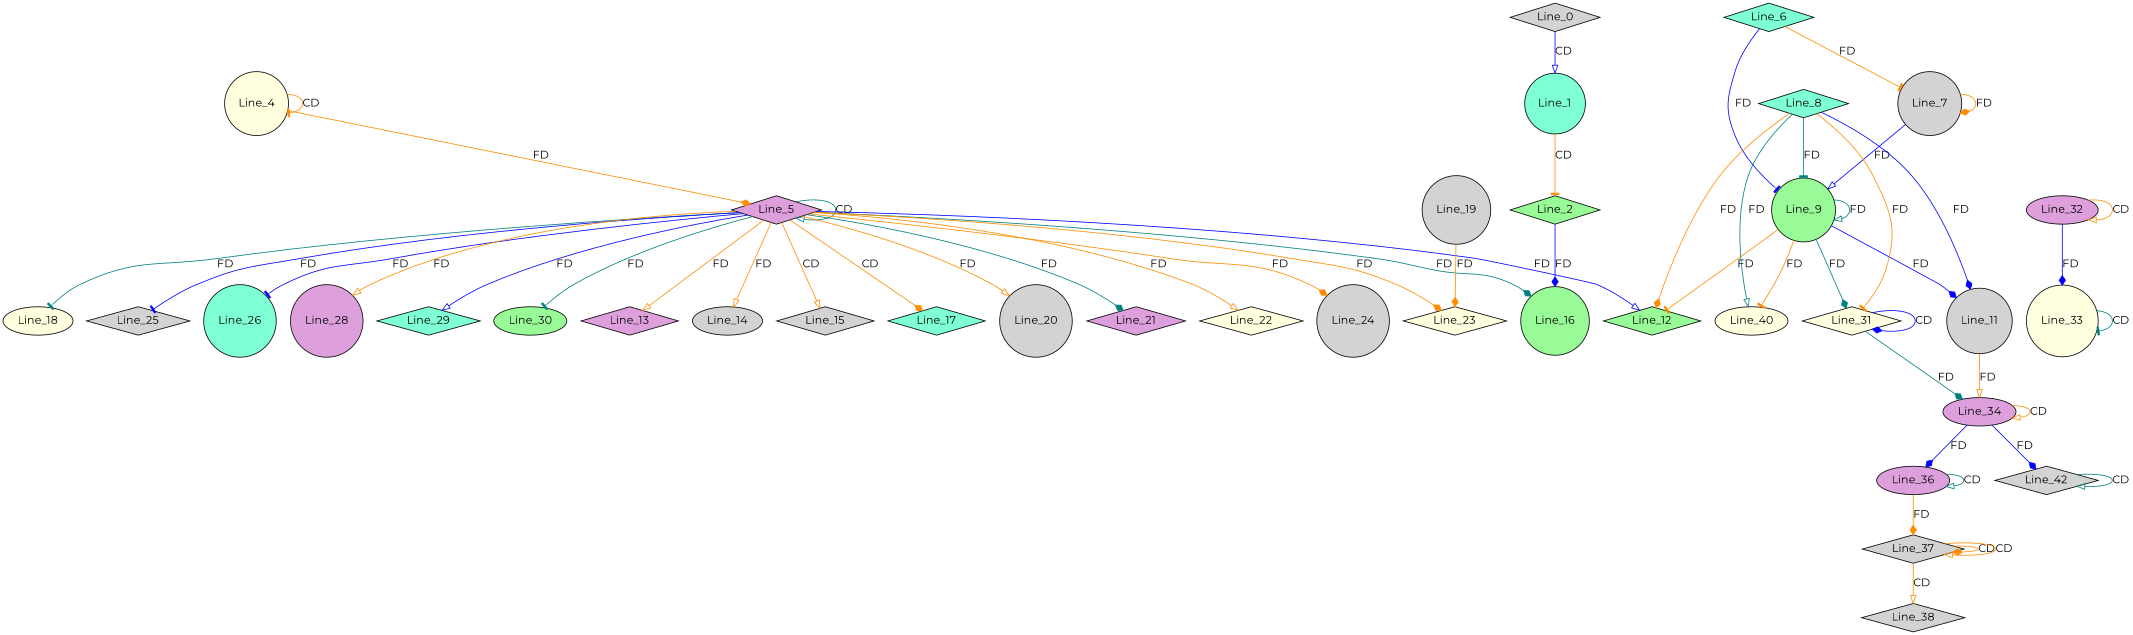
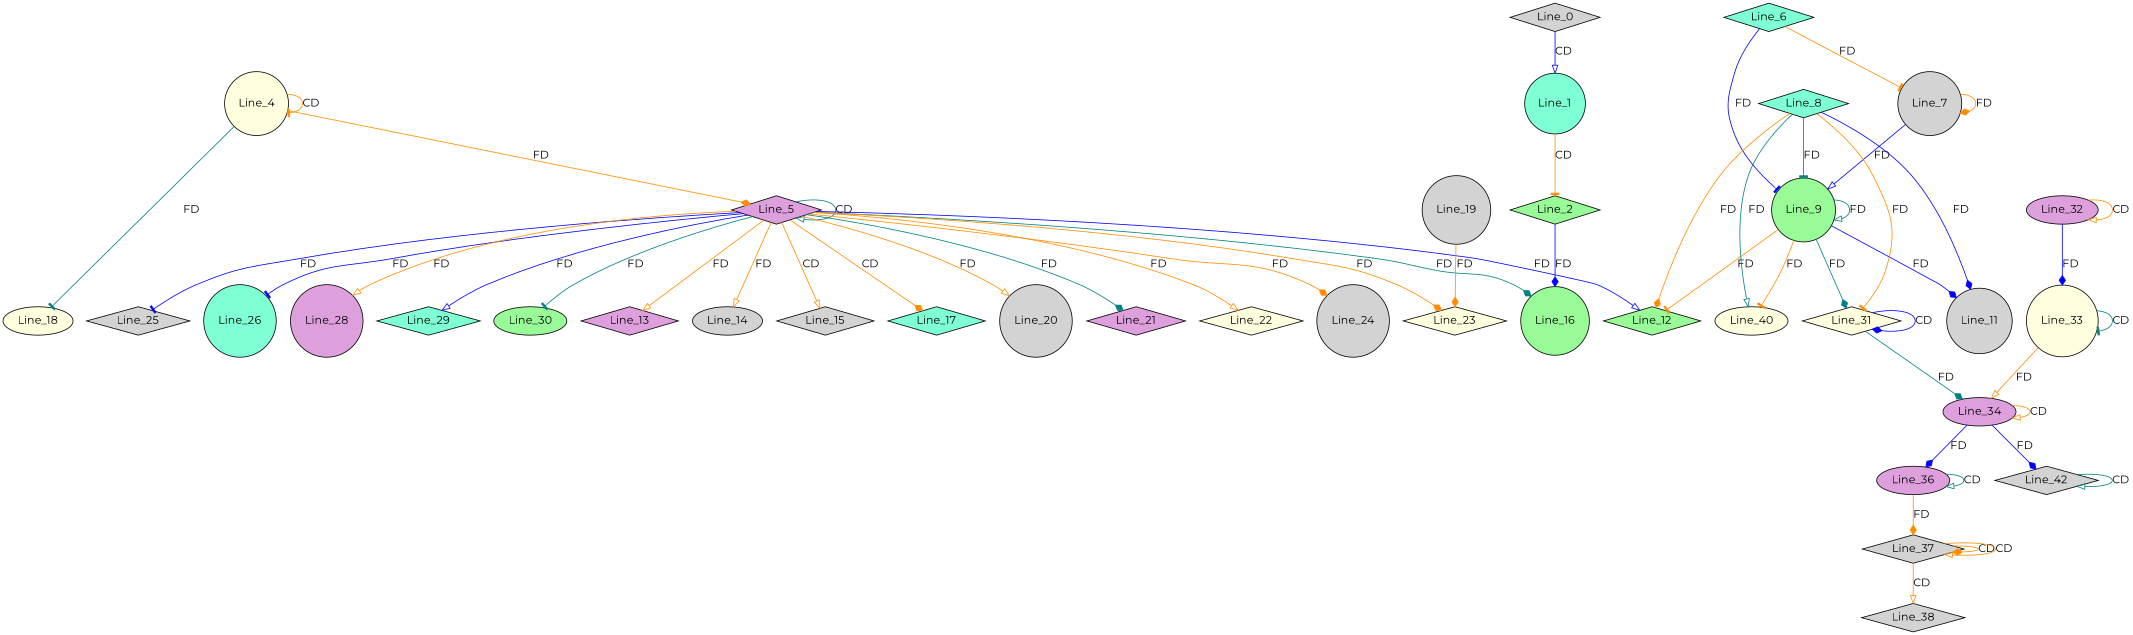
(391, 239) -> (144, 216)
(1979, 372) -> (2018, 370)
